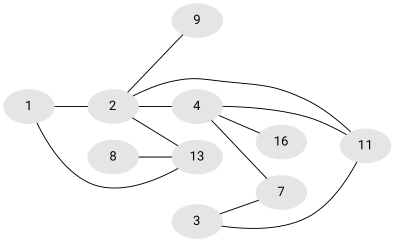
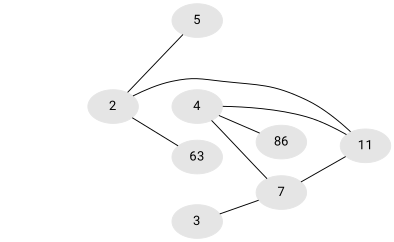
(197, 21) -> (197, 21)
(29, 107) -> none
(155, 107) -> none
(281, 142) -> (281, 142)
(113, 157) -> none
(197, 157) -> (197, 157)
(302, 220) -> (323, 169)
